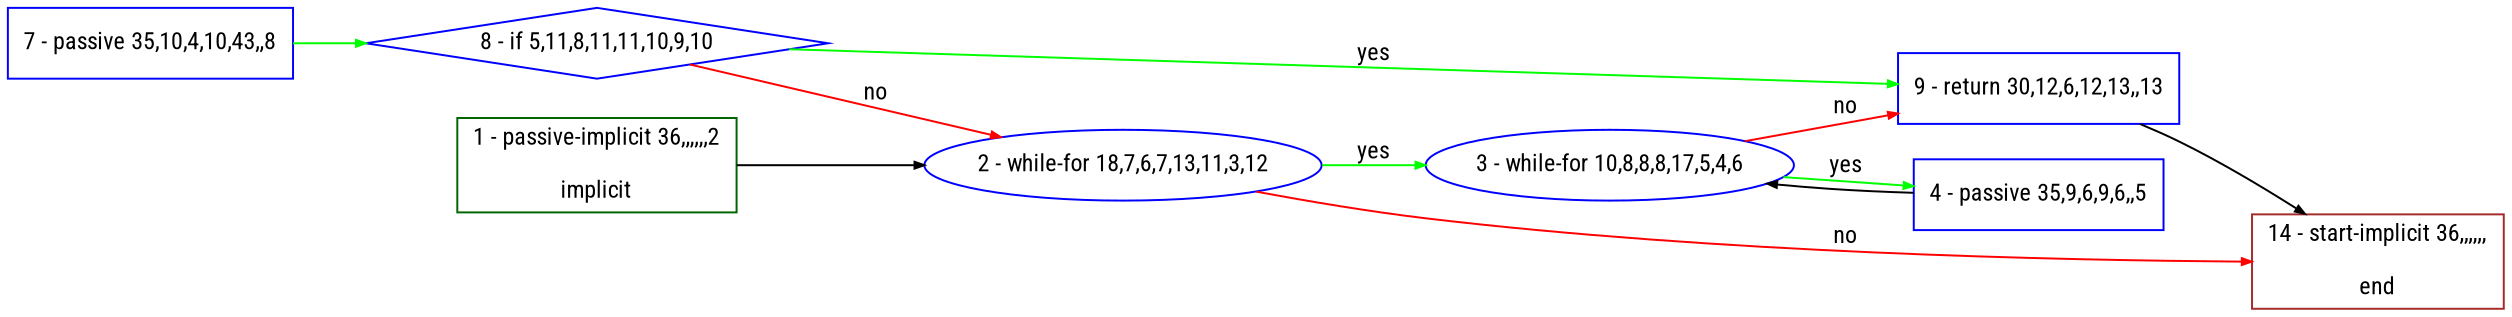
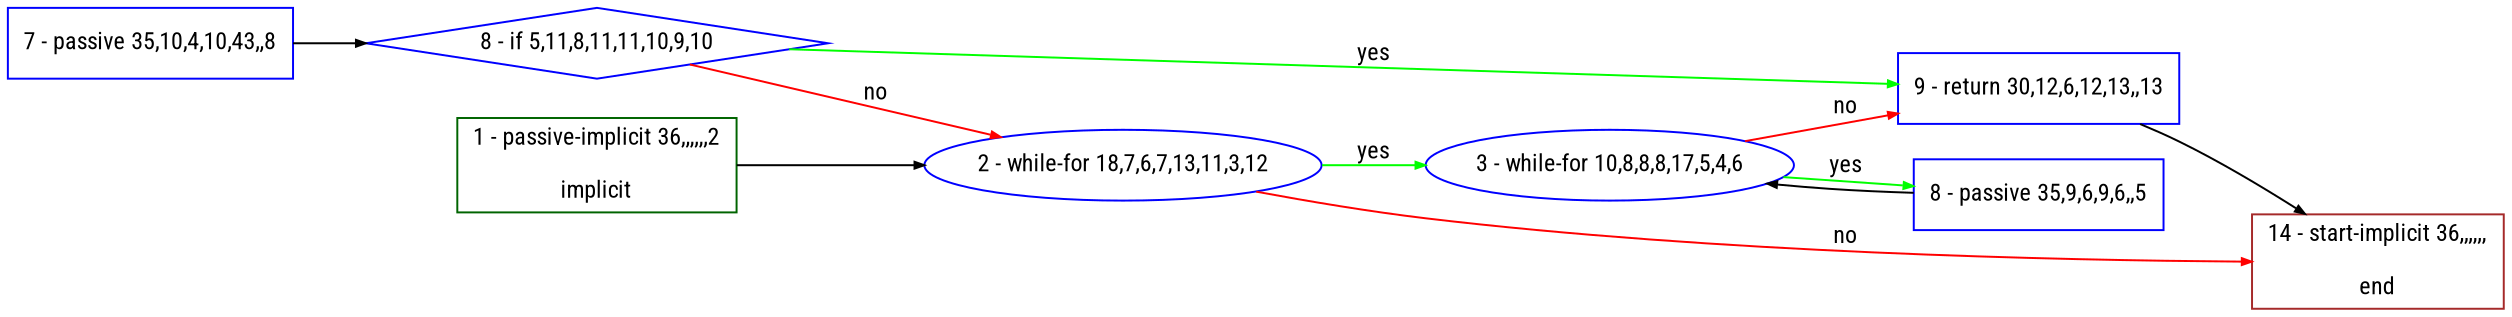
(324, 43) -> (324, 43)
(2039, 195) -> (2039, 195)
